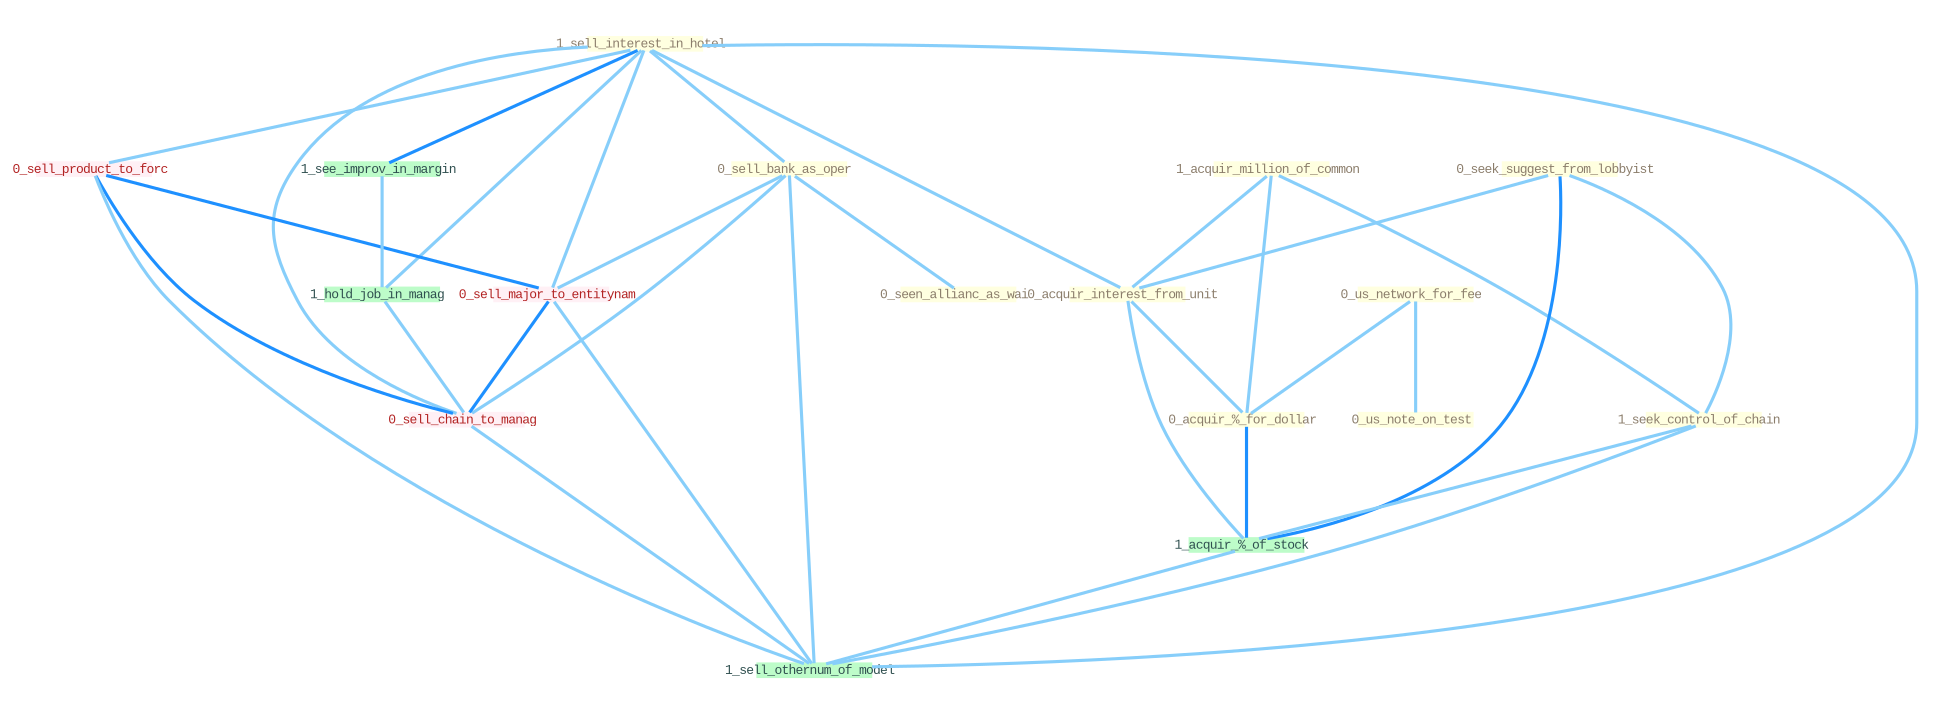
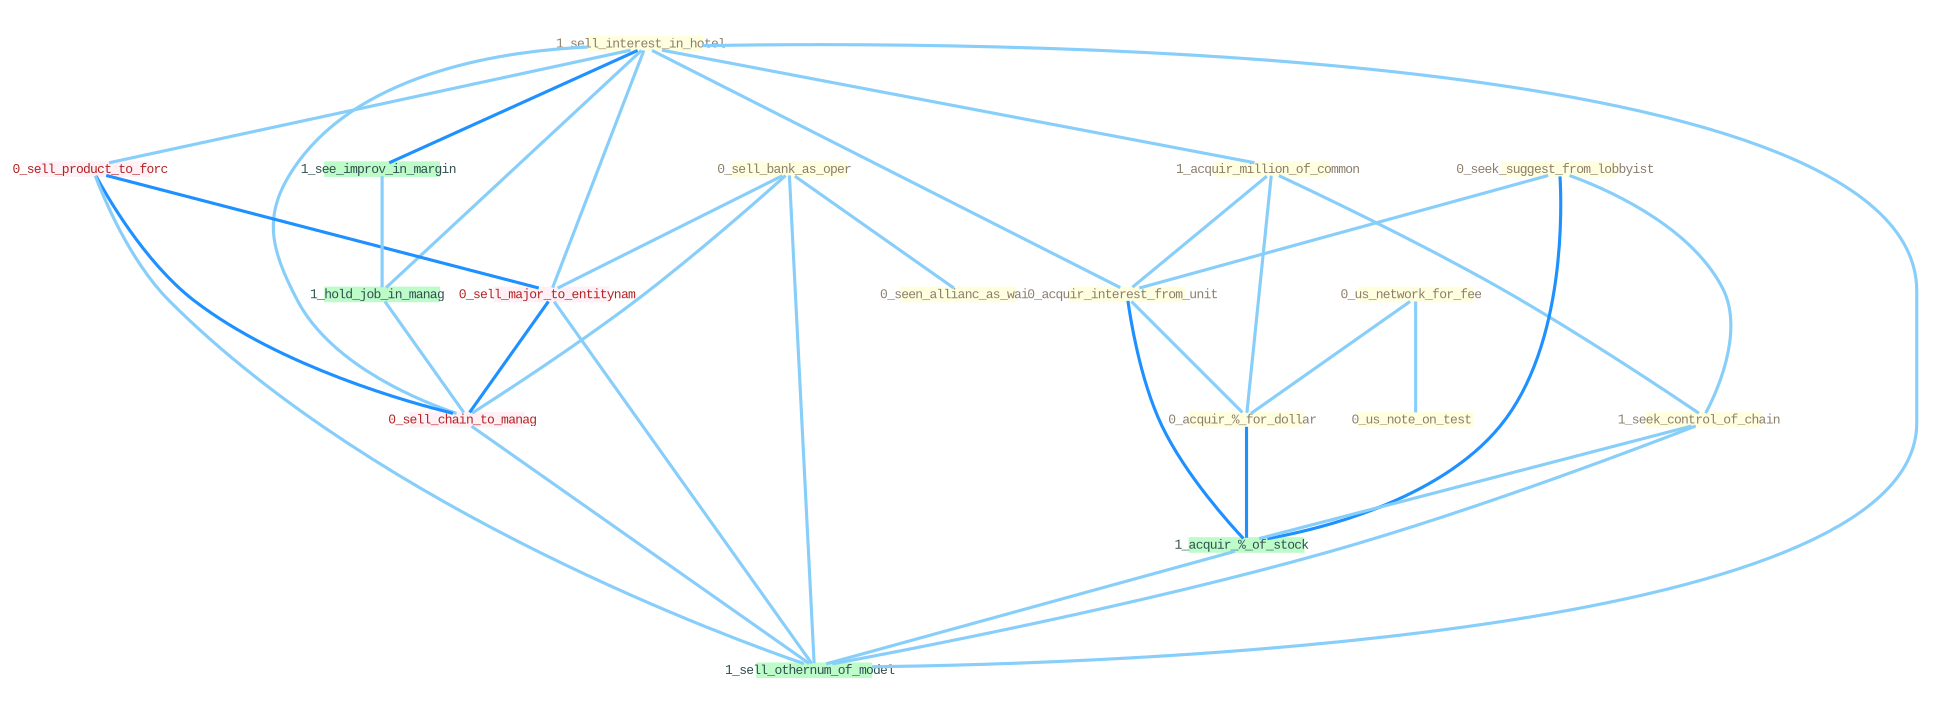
(717, 106) -> (958, 106)
(1164, 430) -> (1164, 430)
